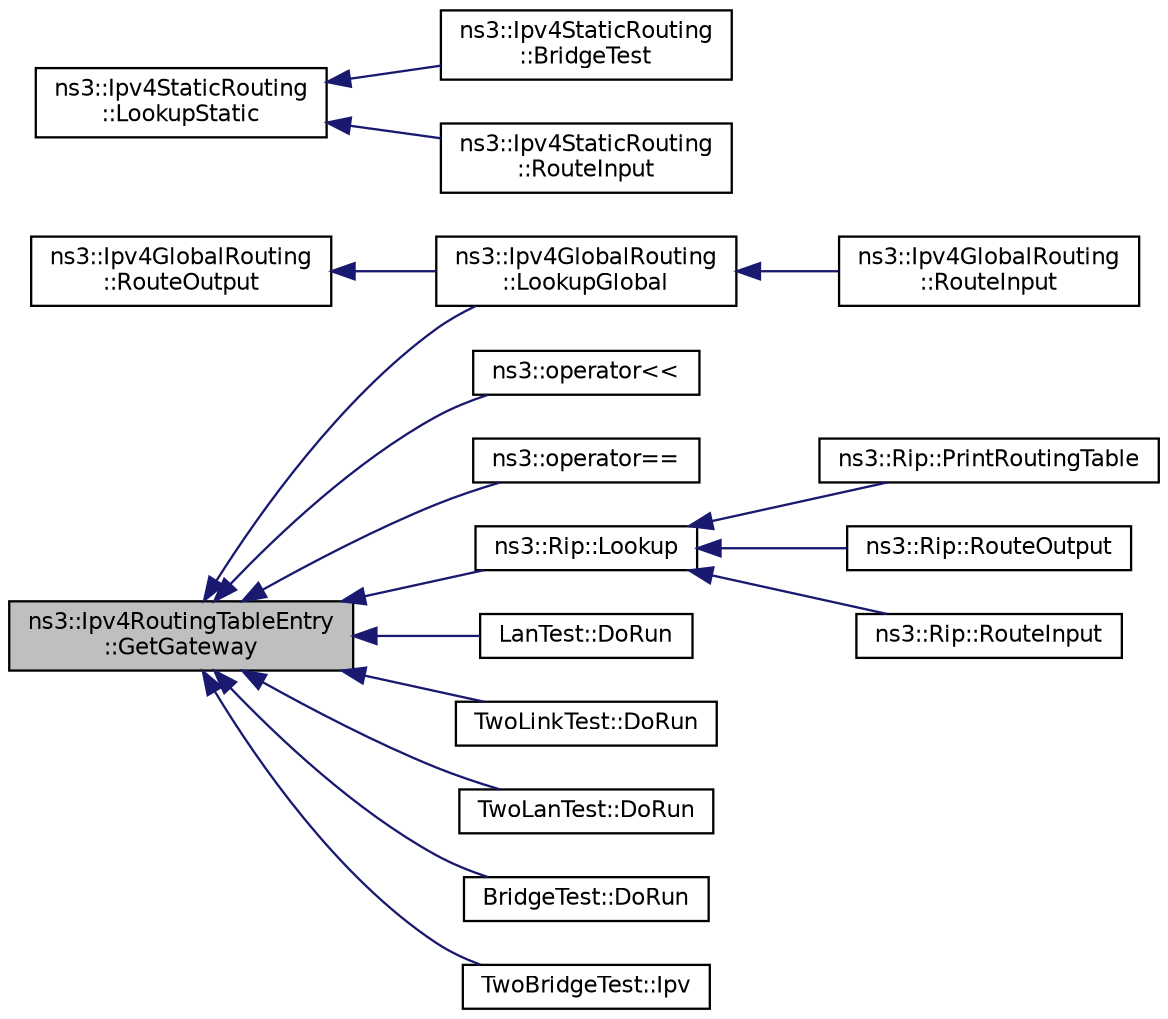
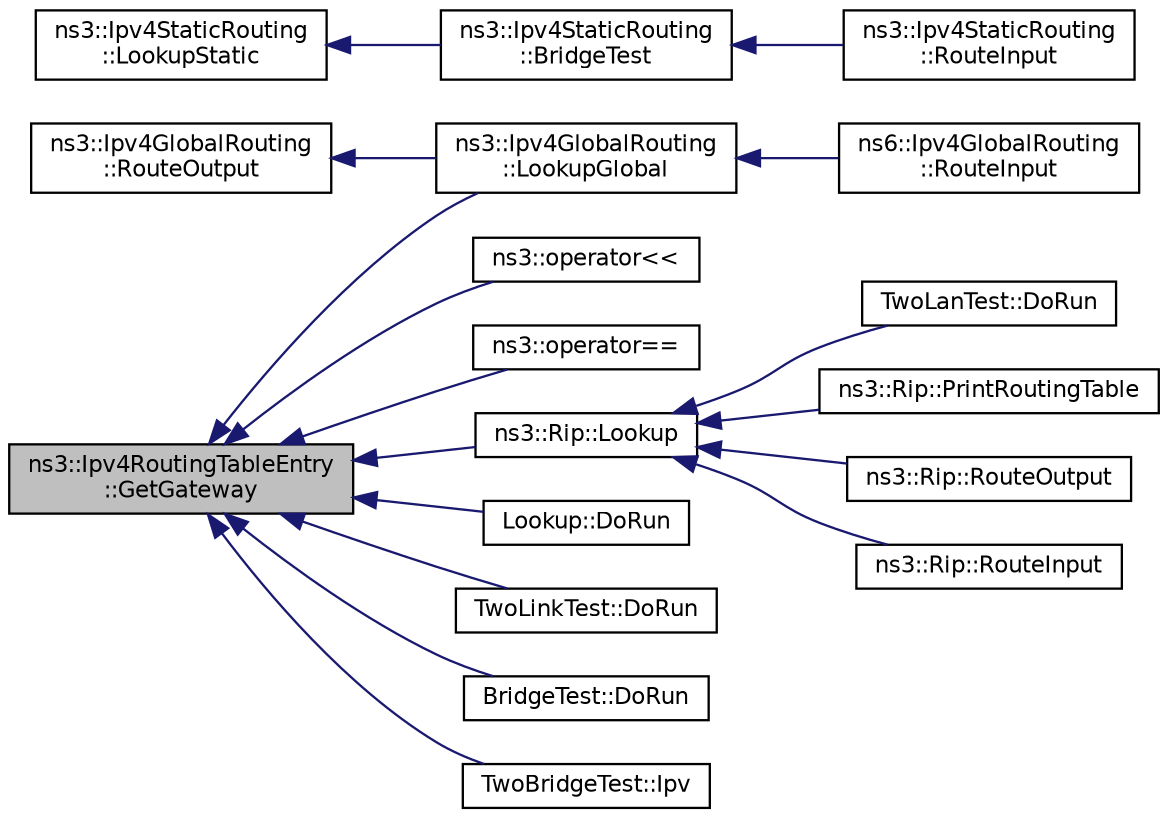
(395, 132) -> (799, 45)
(989, 271) -> (989, 158)
(586, 636) -> (586, 523)
(378, 742) -> (790, 362)
